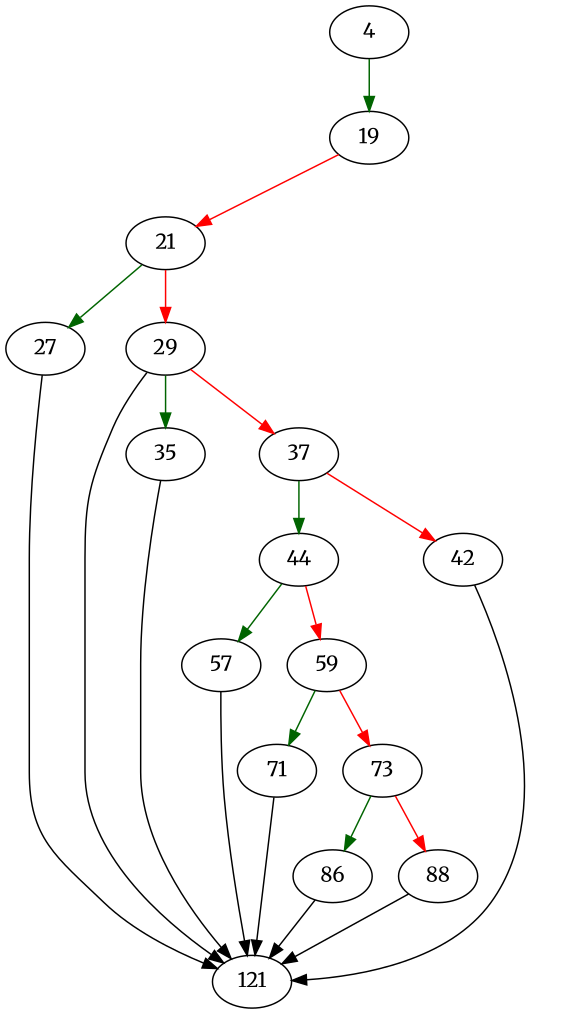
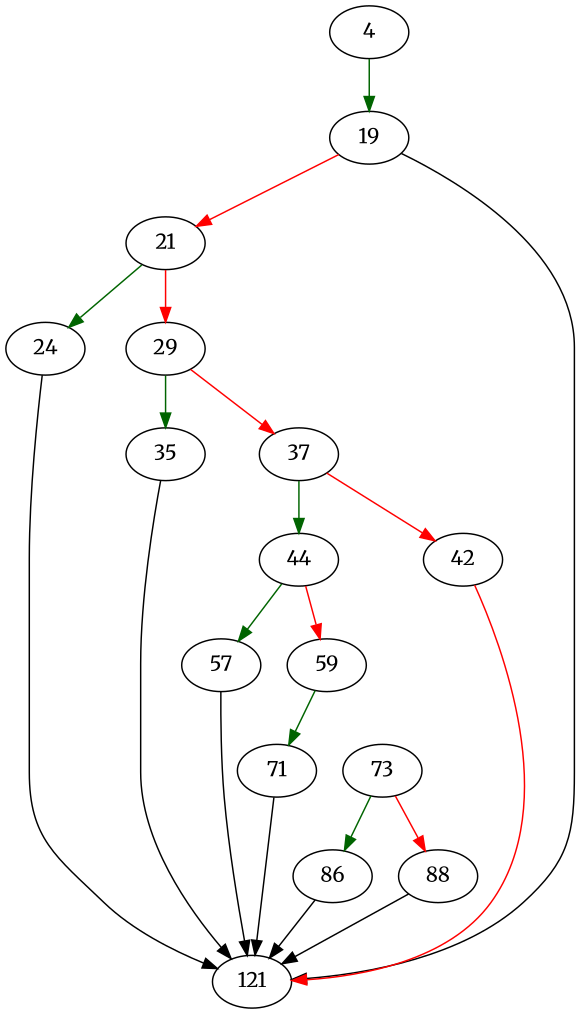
(45, 349) -> (45, 349)
(85, 680) -> (574, 613)
(351, 711) -> none
(516, 845) -> (516, 845)
